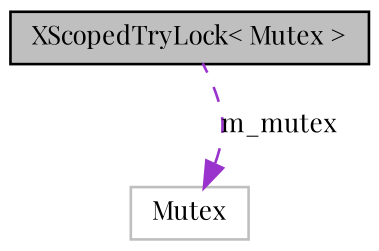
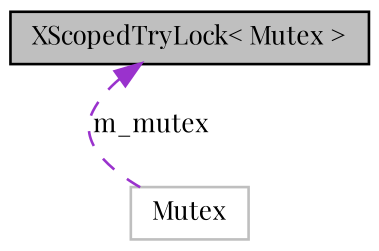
(221, 112) -> (91, 140)
